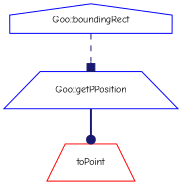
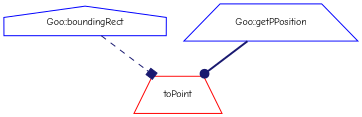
(91, 47) -> (124, 53)
